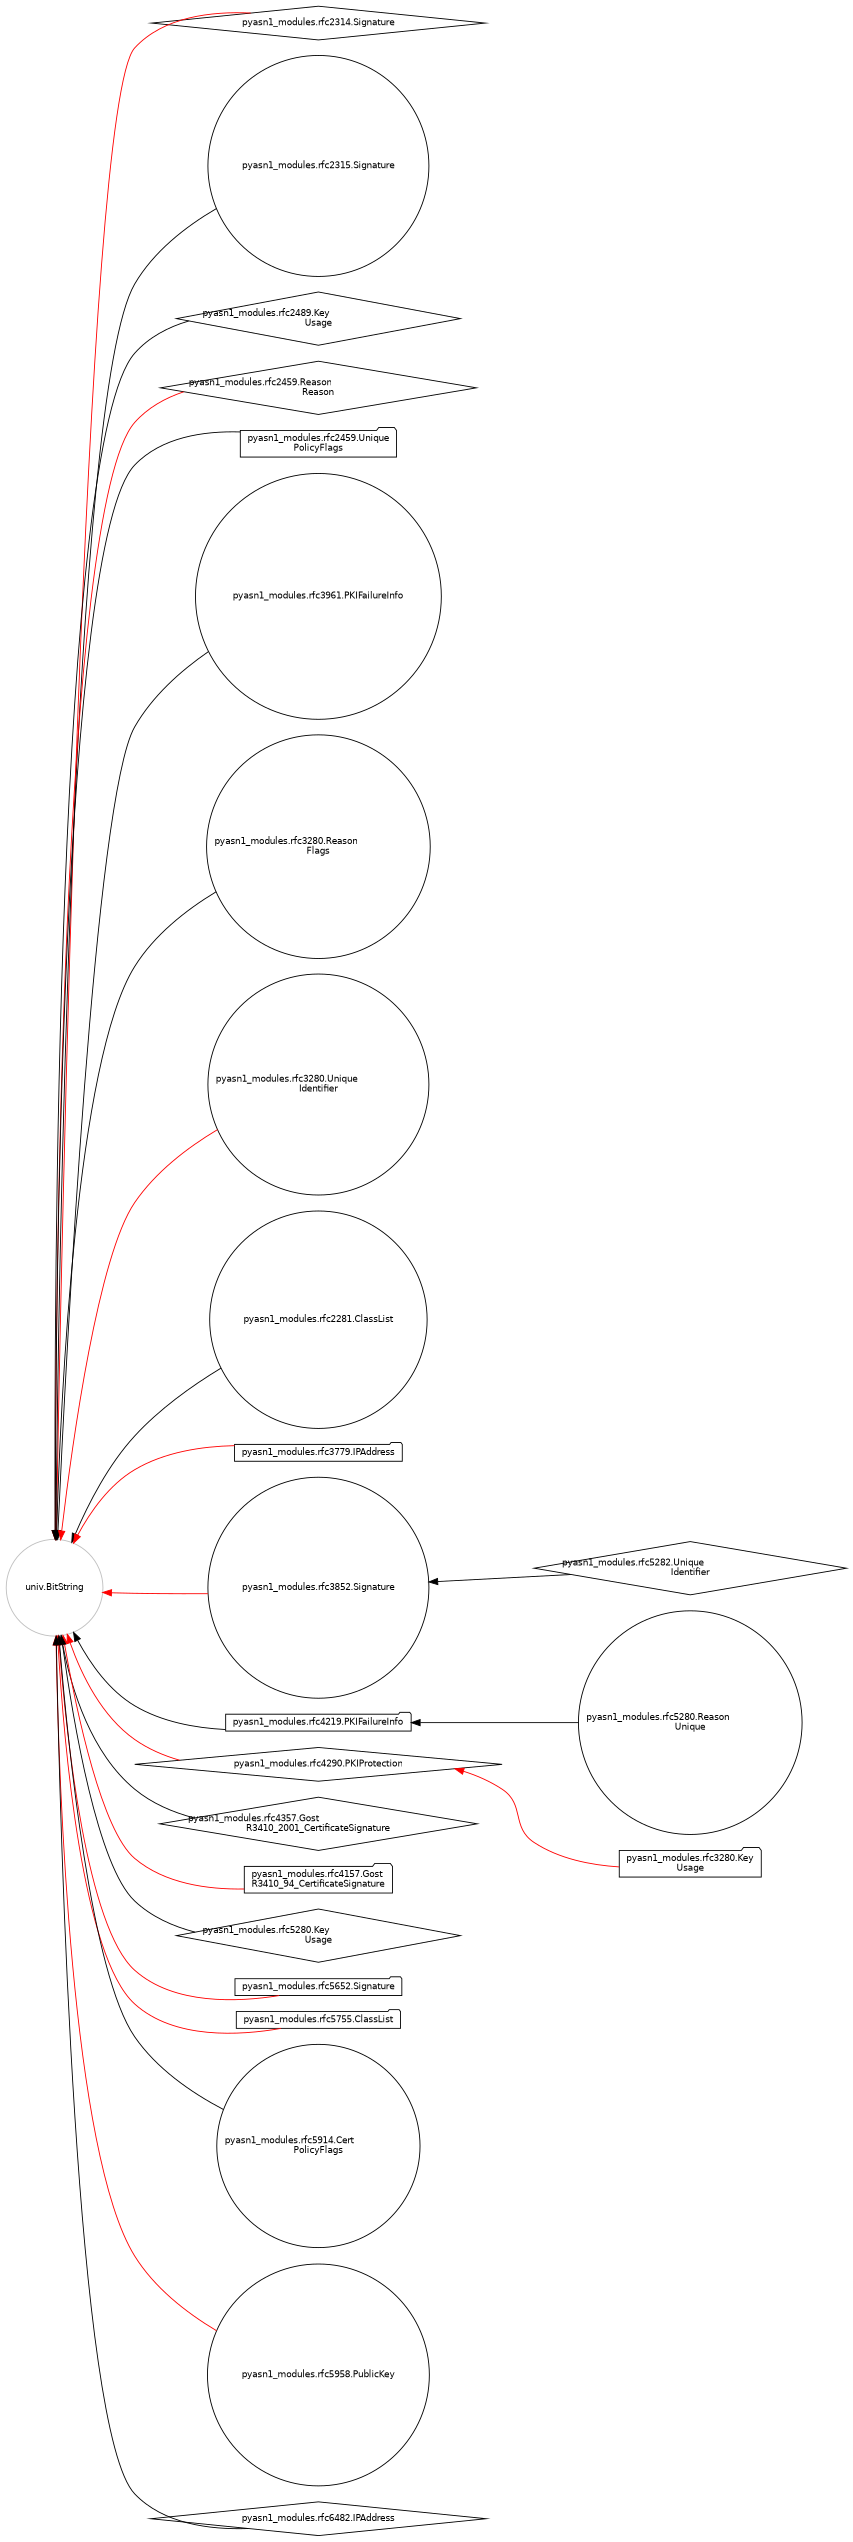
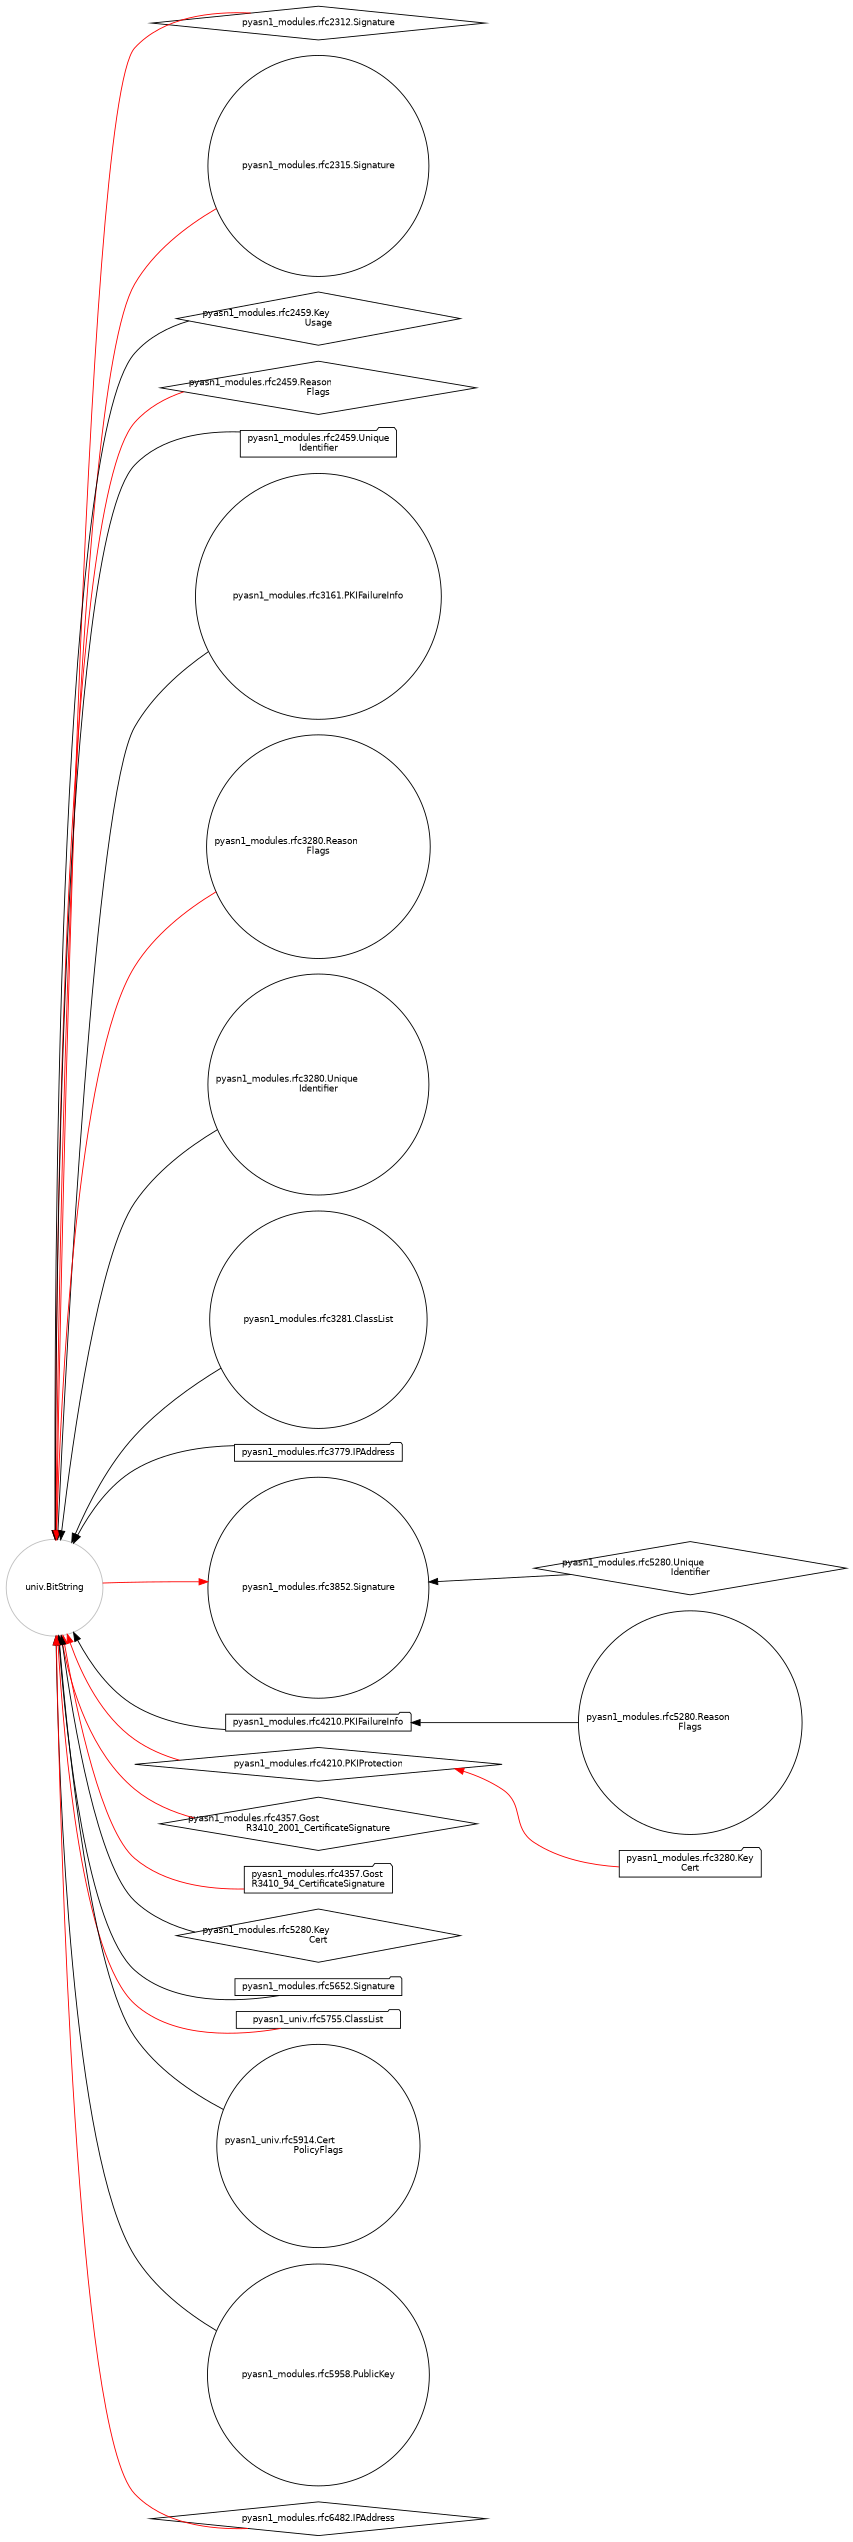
(318, 23) -> (318, 23)
(318, 319) -> (318, 319)
(318, 388) -> (318, 388)
(318, 444) -> (318, 444)
(318, 596) -> (318, 596)
(73, 849) -> (73, 849)
(87, 1139) -> (87, 1139)
(98, 1309) -> (98, 1309)
(318, 1320) -> (318, 1320)
(142, 1466) -> (142, 1466)
(690, 1568) -> (690, 1568)
(160, 1594) -> (151, 1582)
(318, 1723) -> (318, 1723)
(690, 1723) -> (690, 1723)
(103, 1752) -> (103, 1752)
(318, 1764) -> (318, 1764)
(690, 1864) -> (690, 1864)
(318, 1880) -> (318, 1880)
(96, 1886) -> (96, 1886)
(318, 1936) -> (318, 1936)
(78, 2010) -> (78, 2010)
(318, 2020) -> (318, 2020)
(76, 2134) -> (76, 2134)
(318, 2146) -> (318, 2146)
